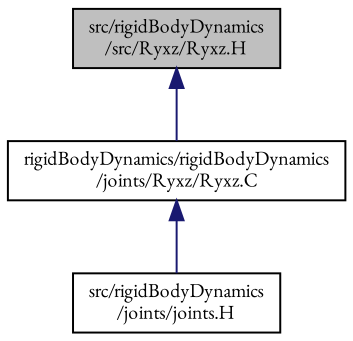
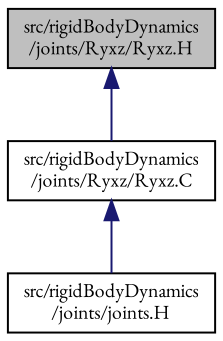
(177, 38) -> (112, 38)
(177, 171) -> (112, 171)
